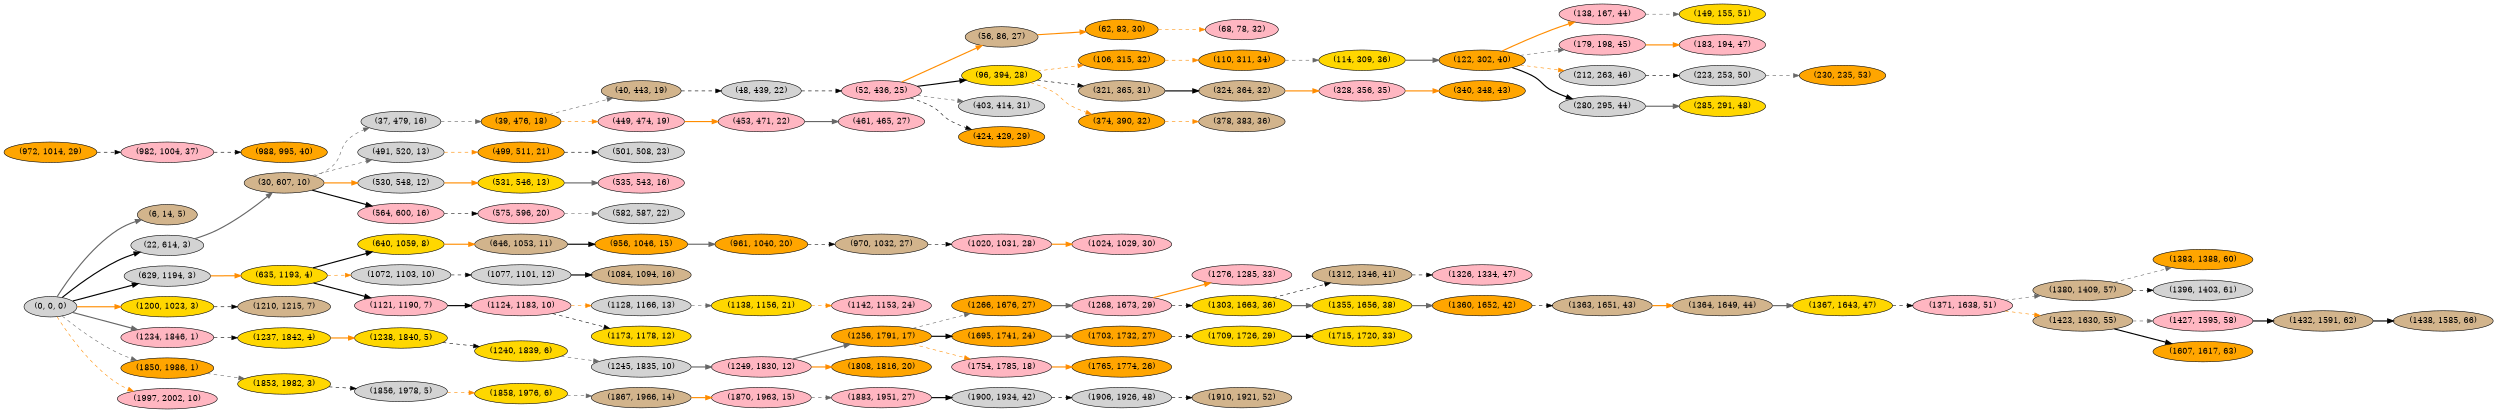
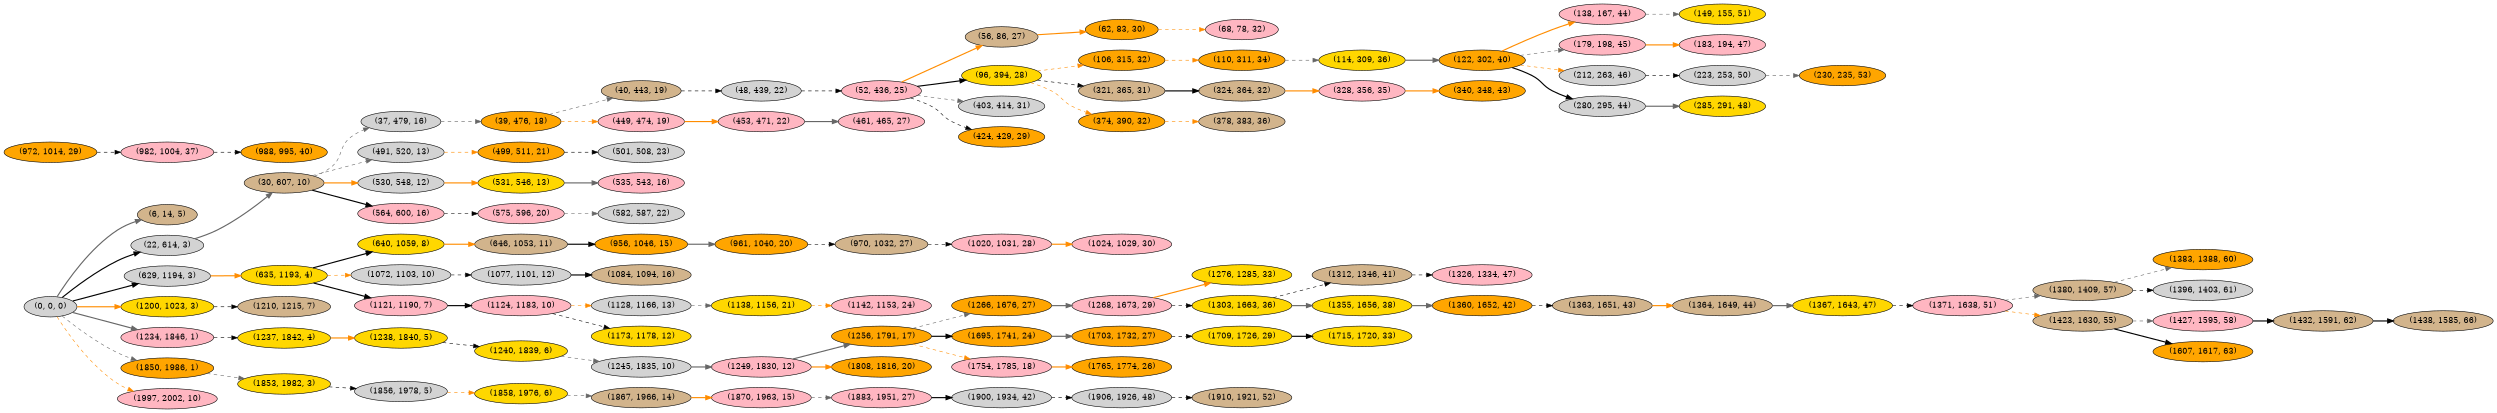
(1242, 275) -> (1242, 275)
